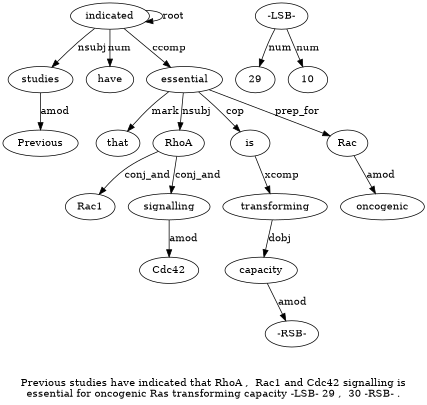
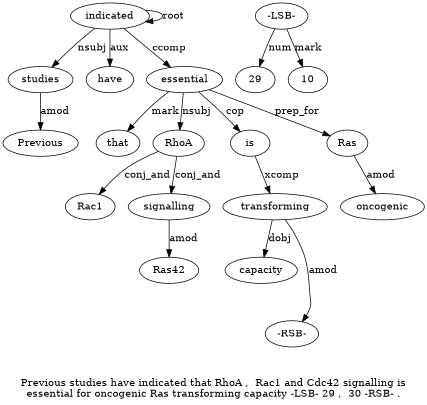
(119, 48) -> (119, 48)
(308, 48) -> (308, 48)
(347, 143) -> (347, 143)
(169, 270) -> (169, 270)
(275, 299) -> (307, 266)
